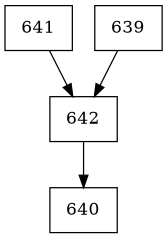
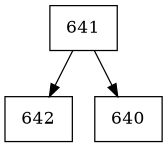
(128, 28) -> none
(84, 158) -> (103, 68)
